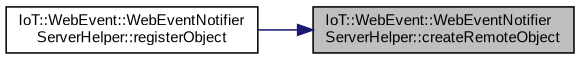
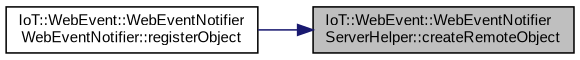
(132, 30) -> (132, 30)
